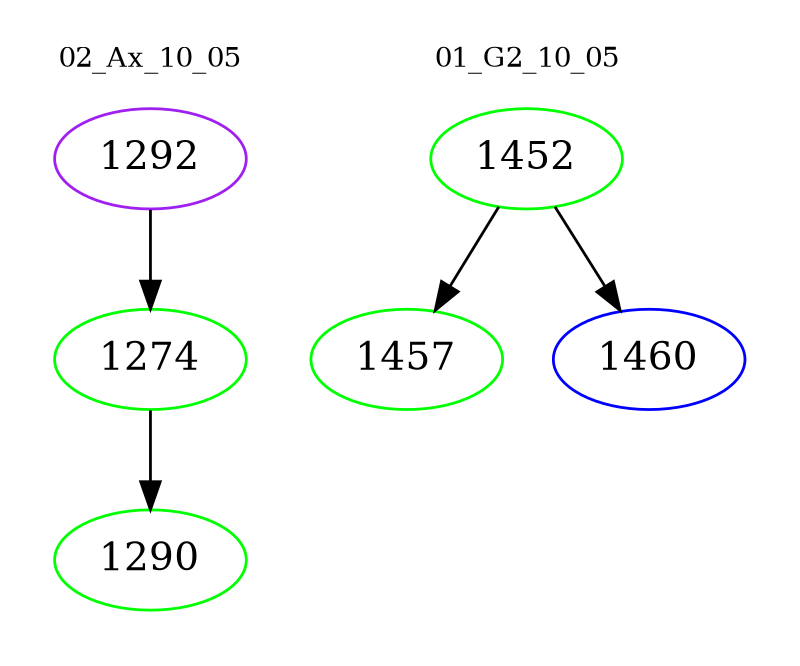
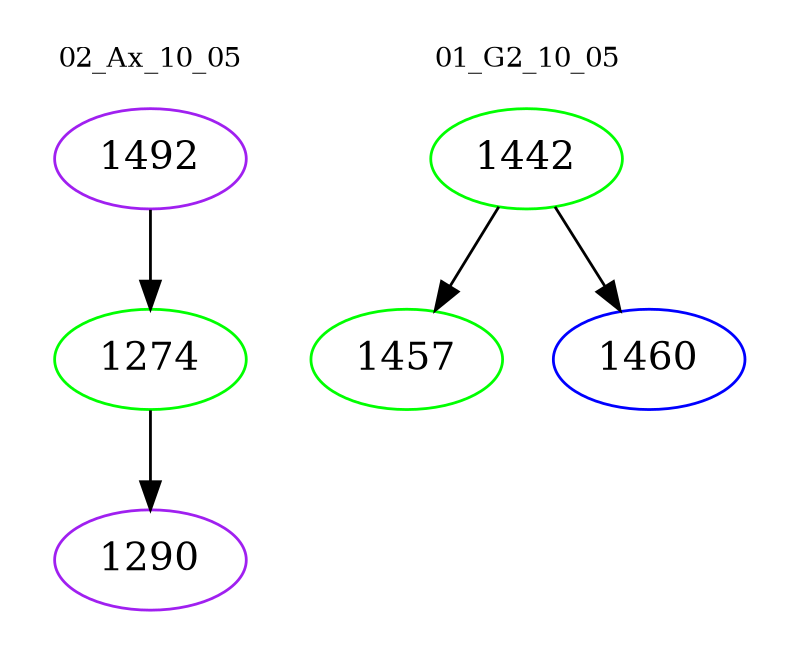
(150, 159) -> (150, 159)
(527, 159) -> (527, 159)
(150, 560) -> (150, 560)
